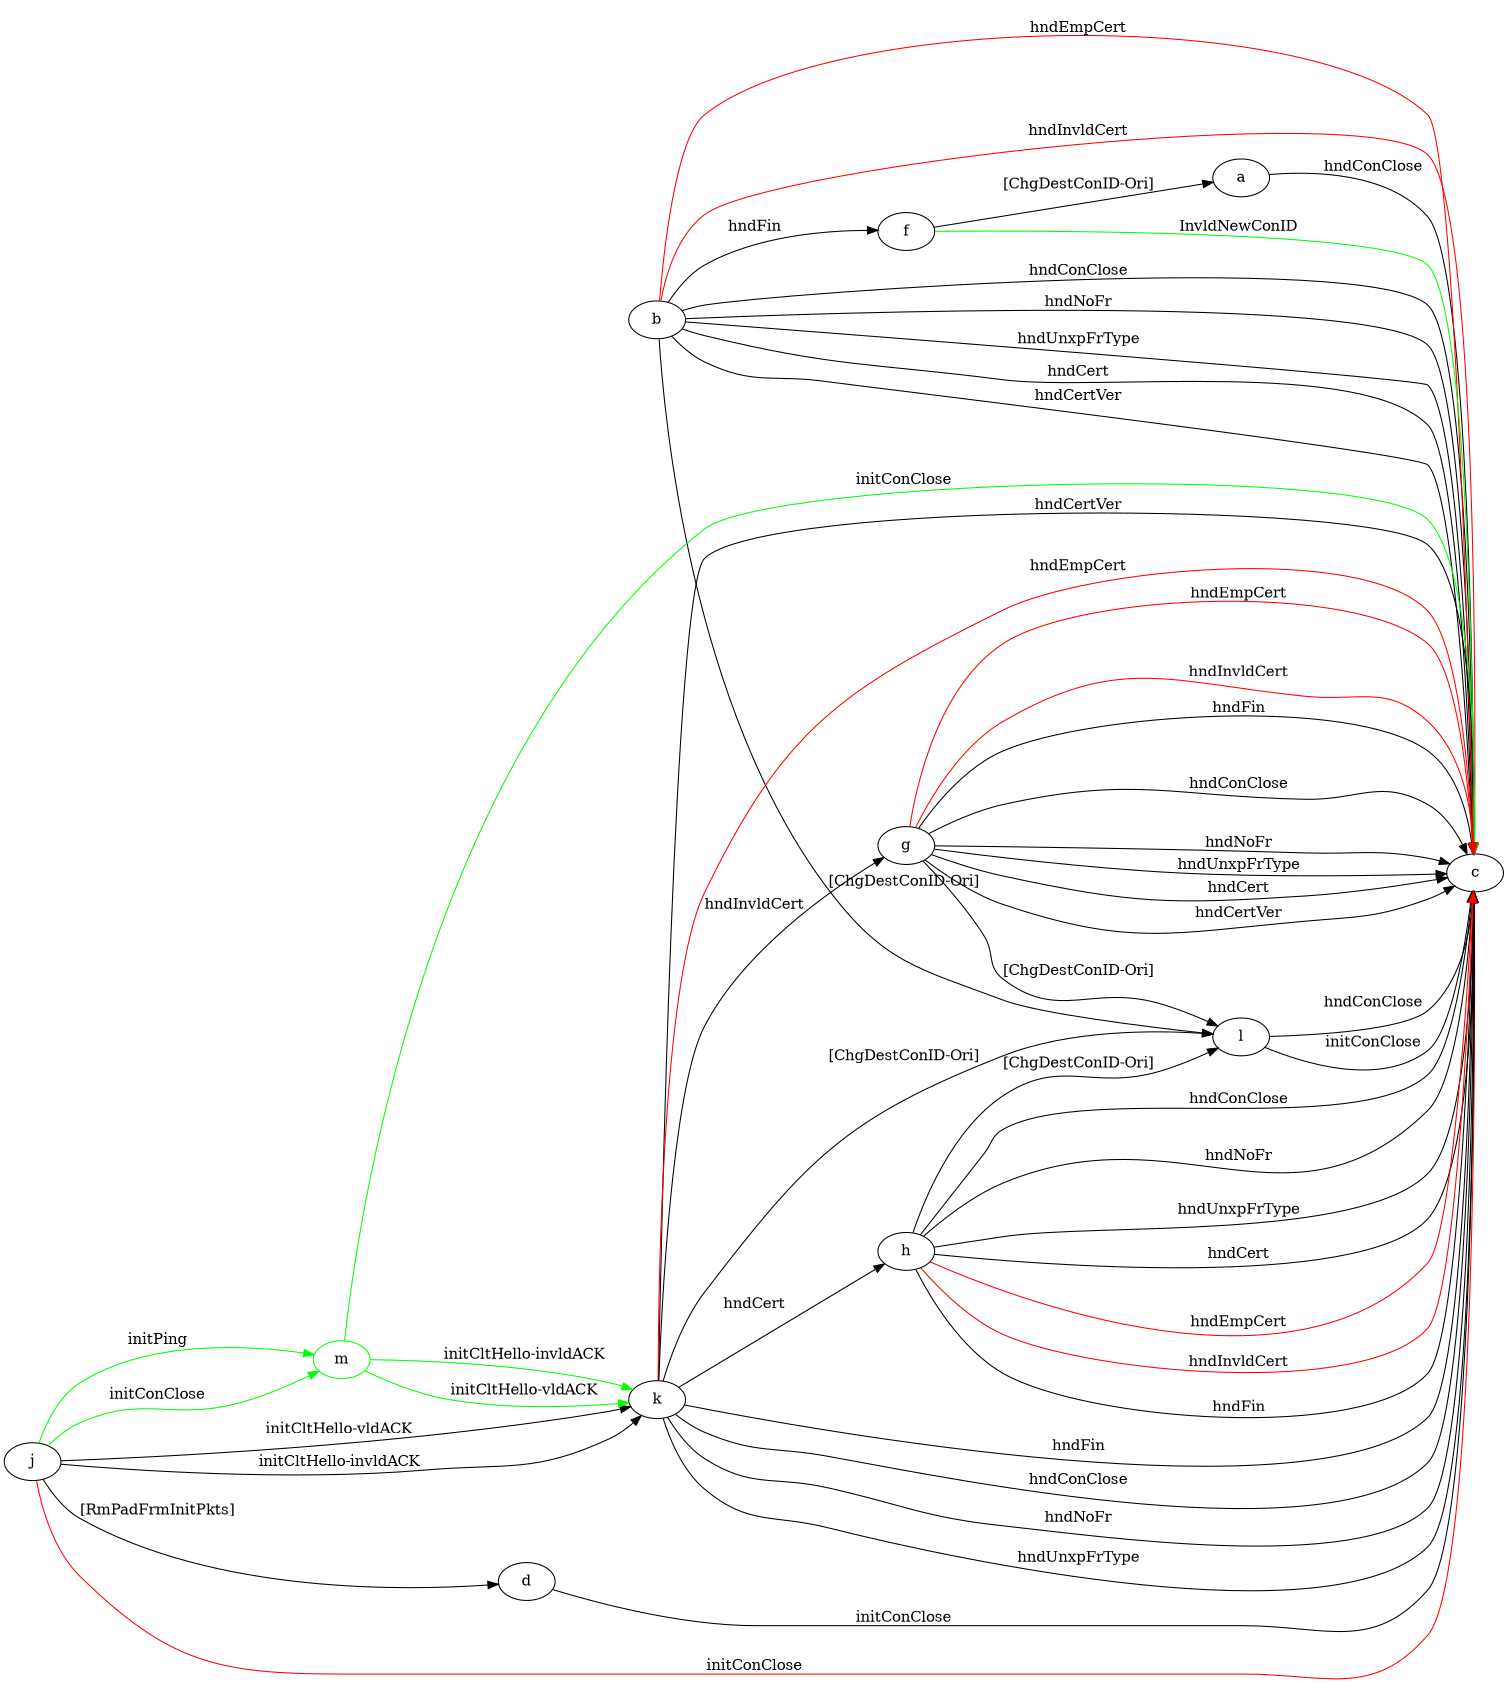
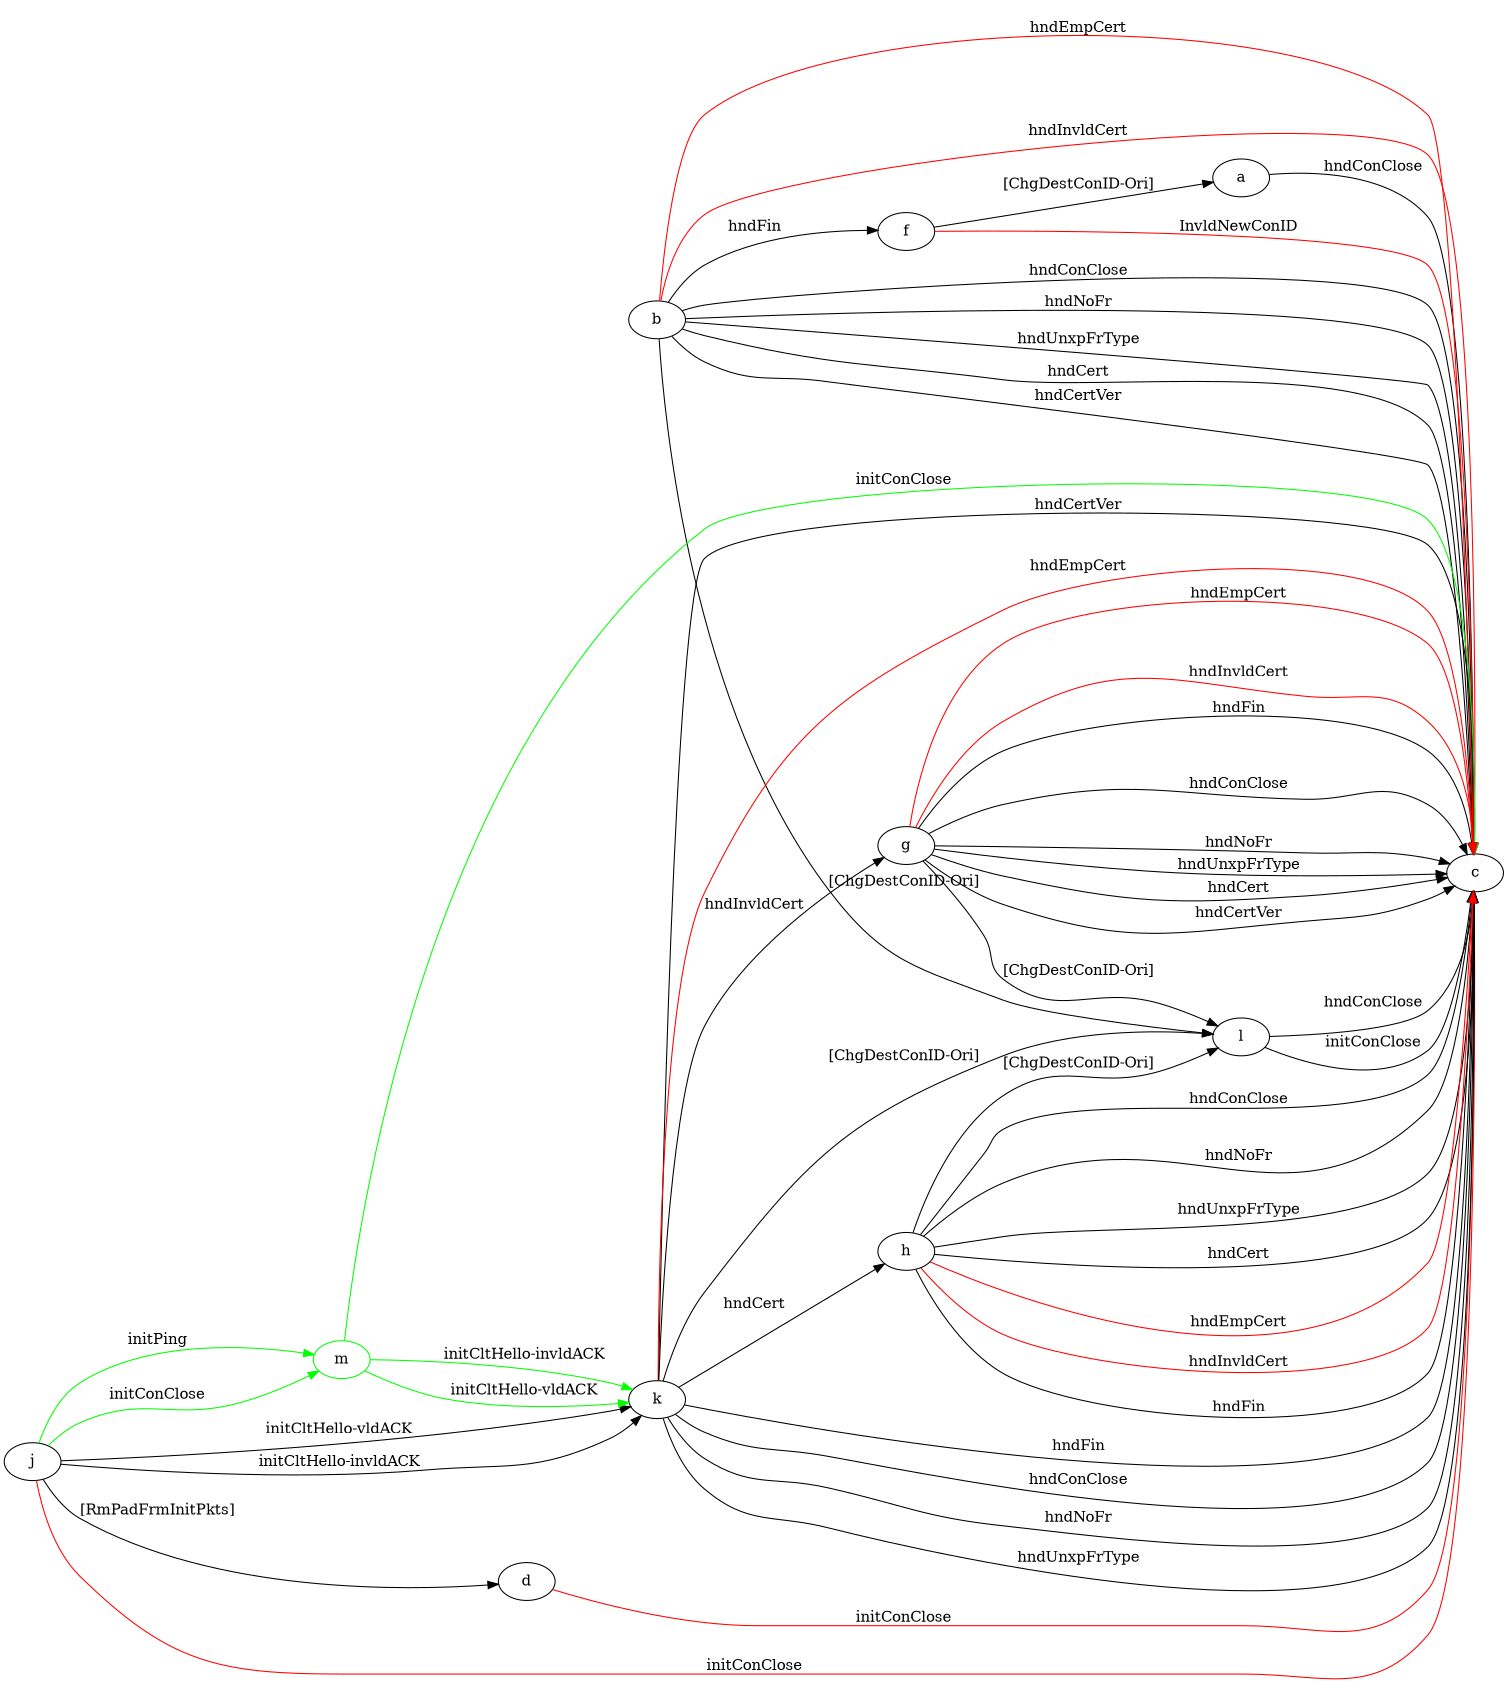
(1443, 305) -> (1443, 305)
(1340, 1631) -> (1340, 1631)
